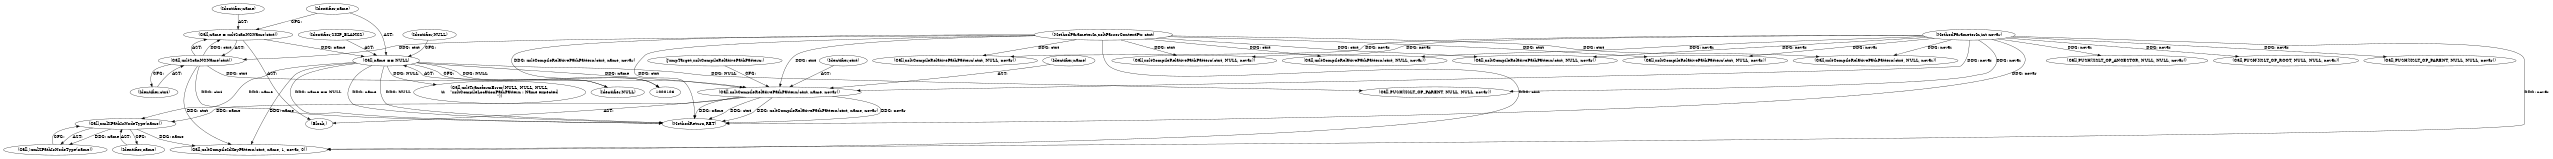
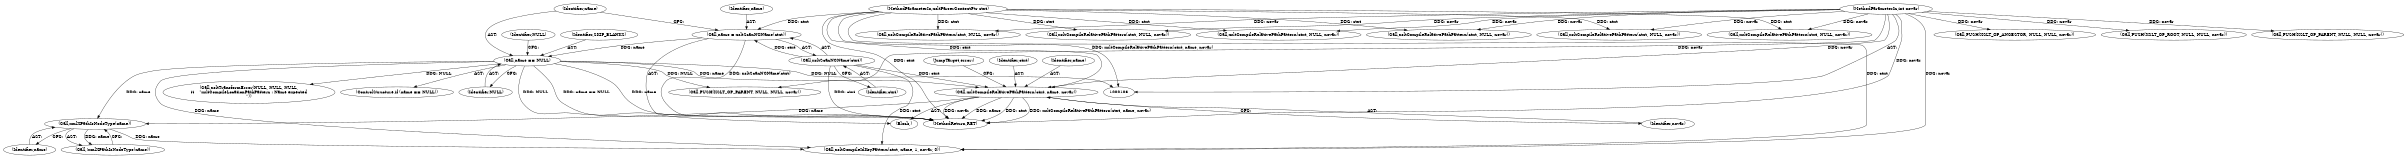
(640, 39) -> (819, 16)
(715, 61) -> (954, 61)
none -> (1535, 90)
none -> (397, 92)
none -> (675, 111)
none -> (1668, 124)
